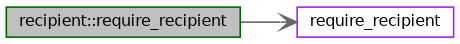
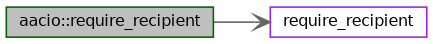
(123, 22) -> (110, 22)
